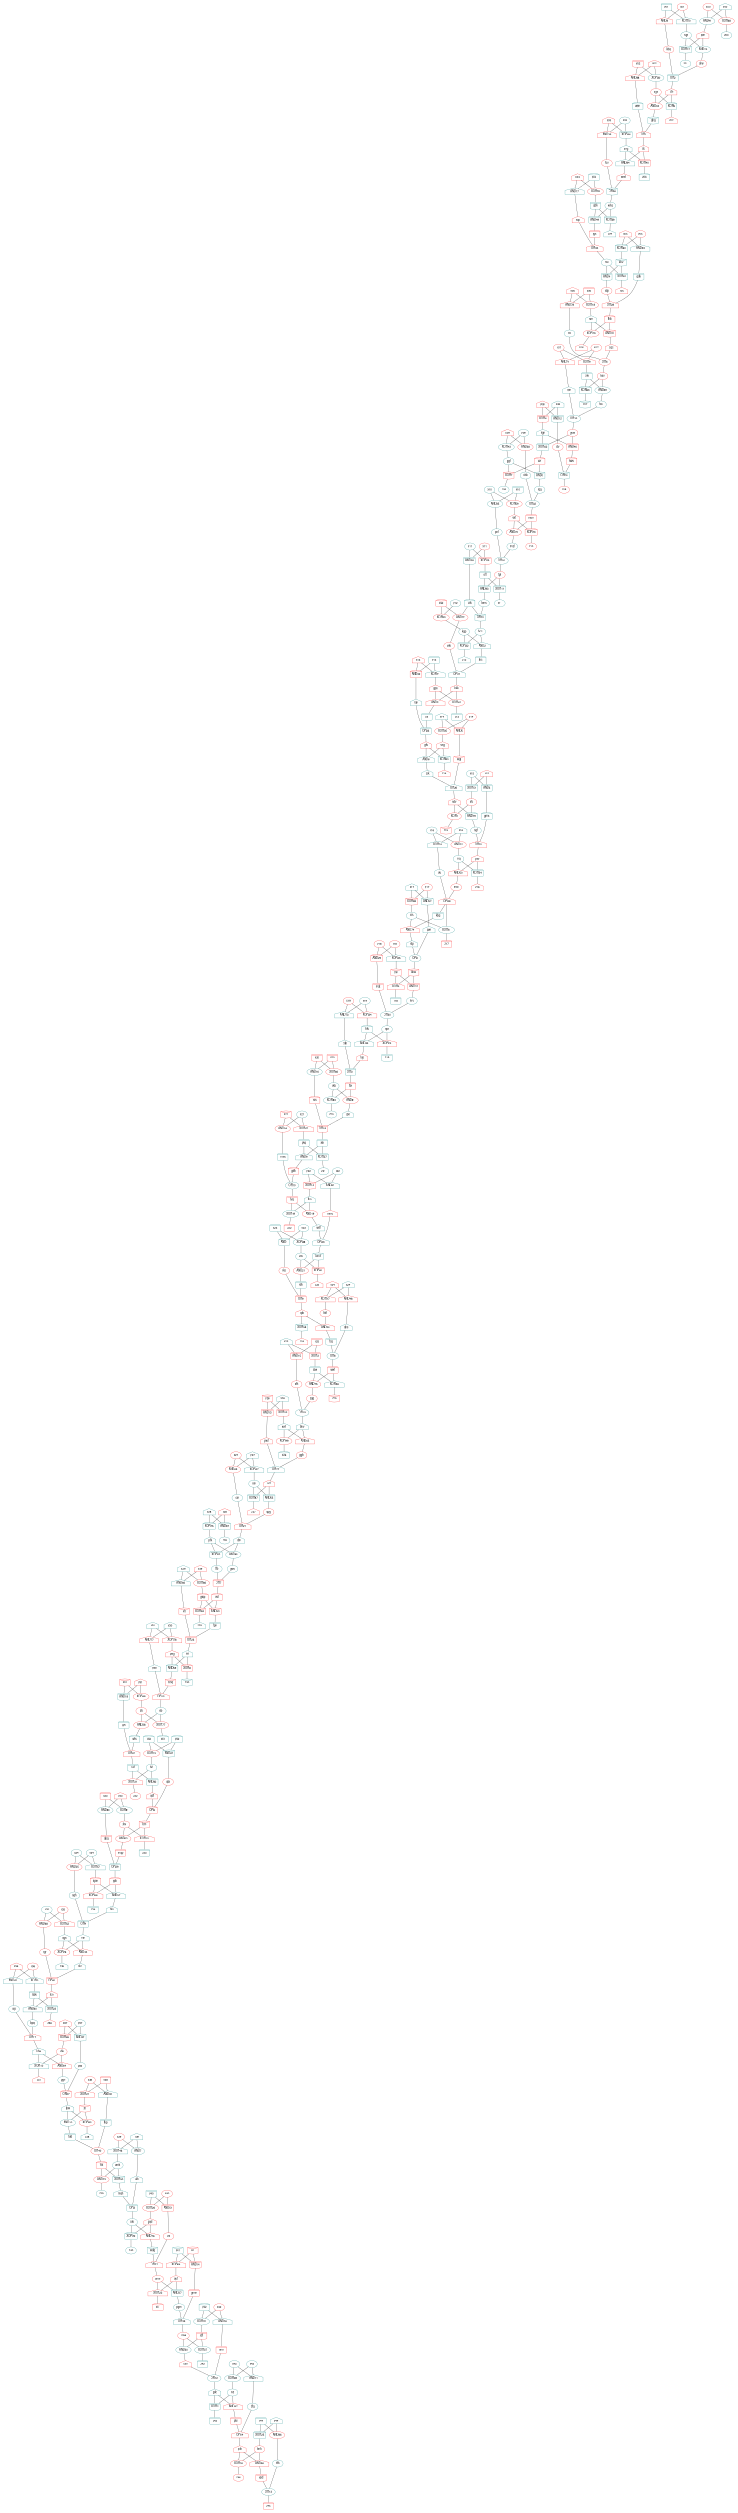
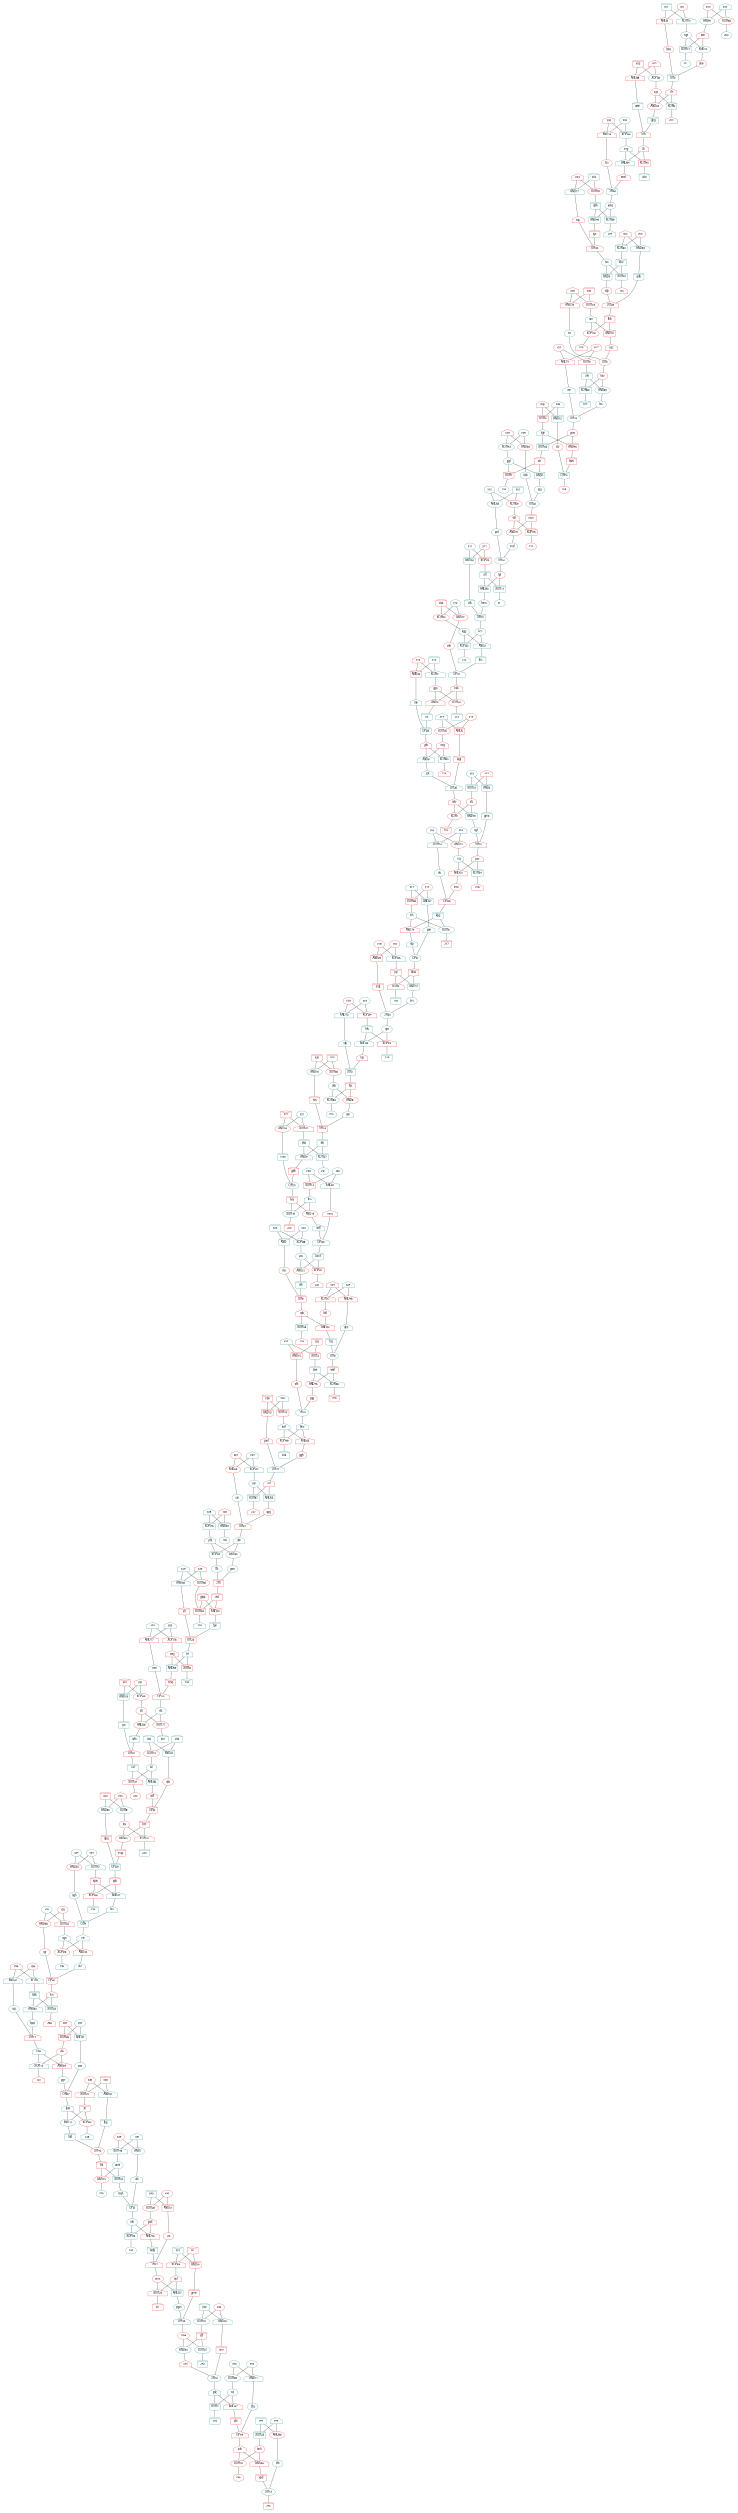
(465, 610) -> (458, 610)
(447, 915) -> (442, 923)
(414, 987) -> (414, 987)
(202, 1590) -> (195, 1597)
